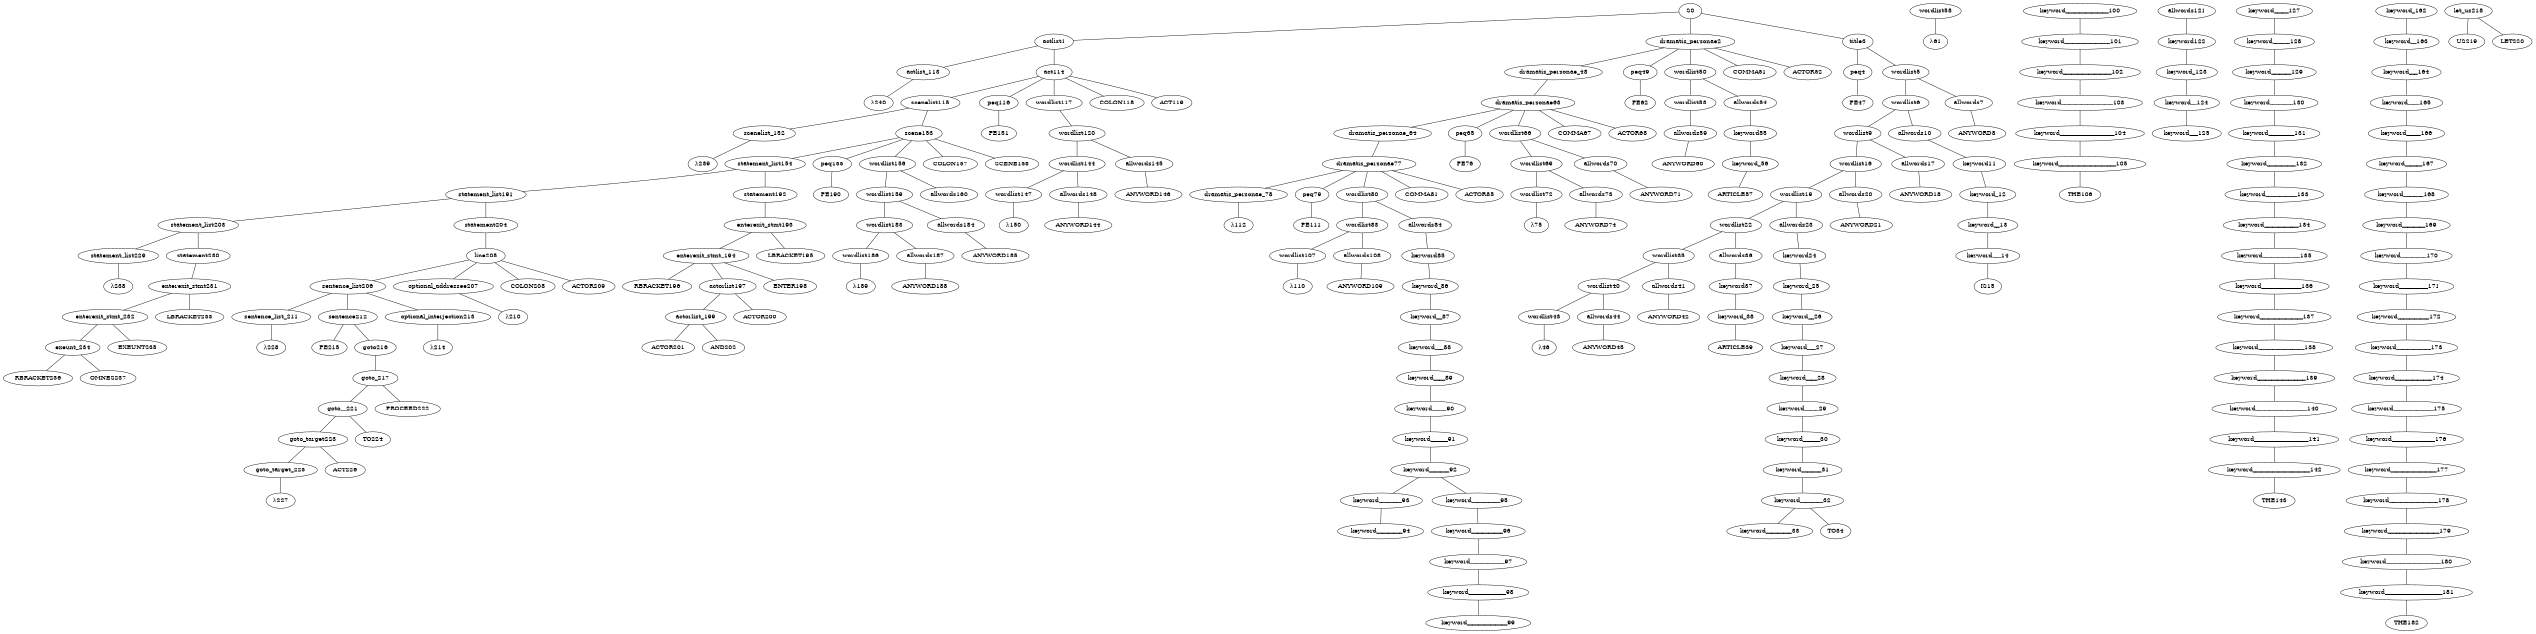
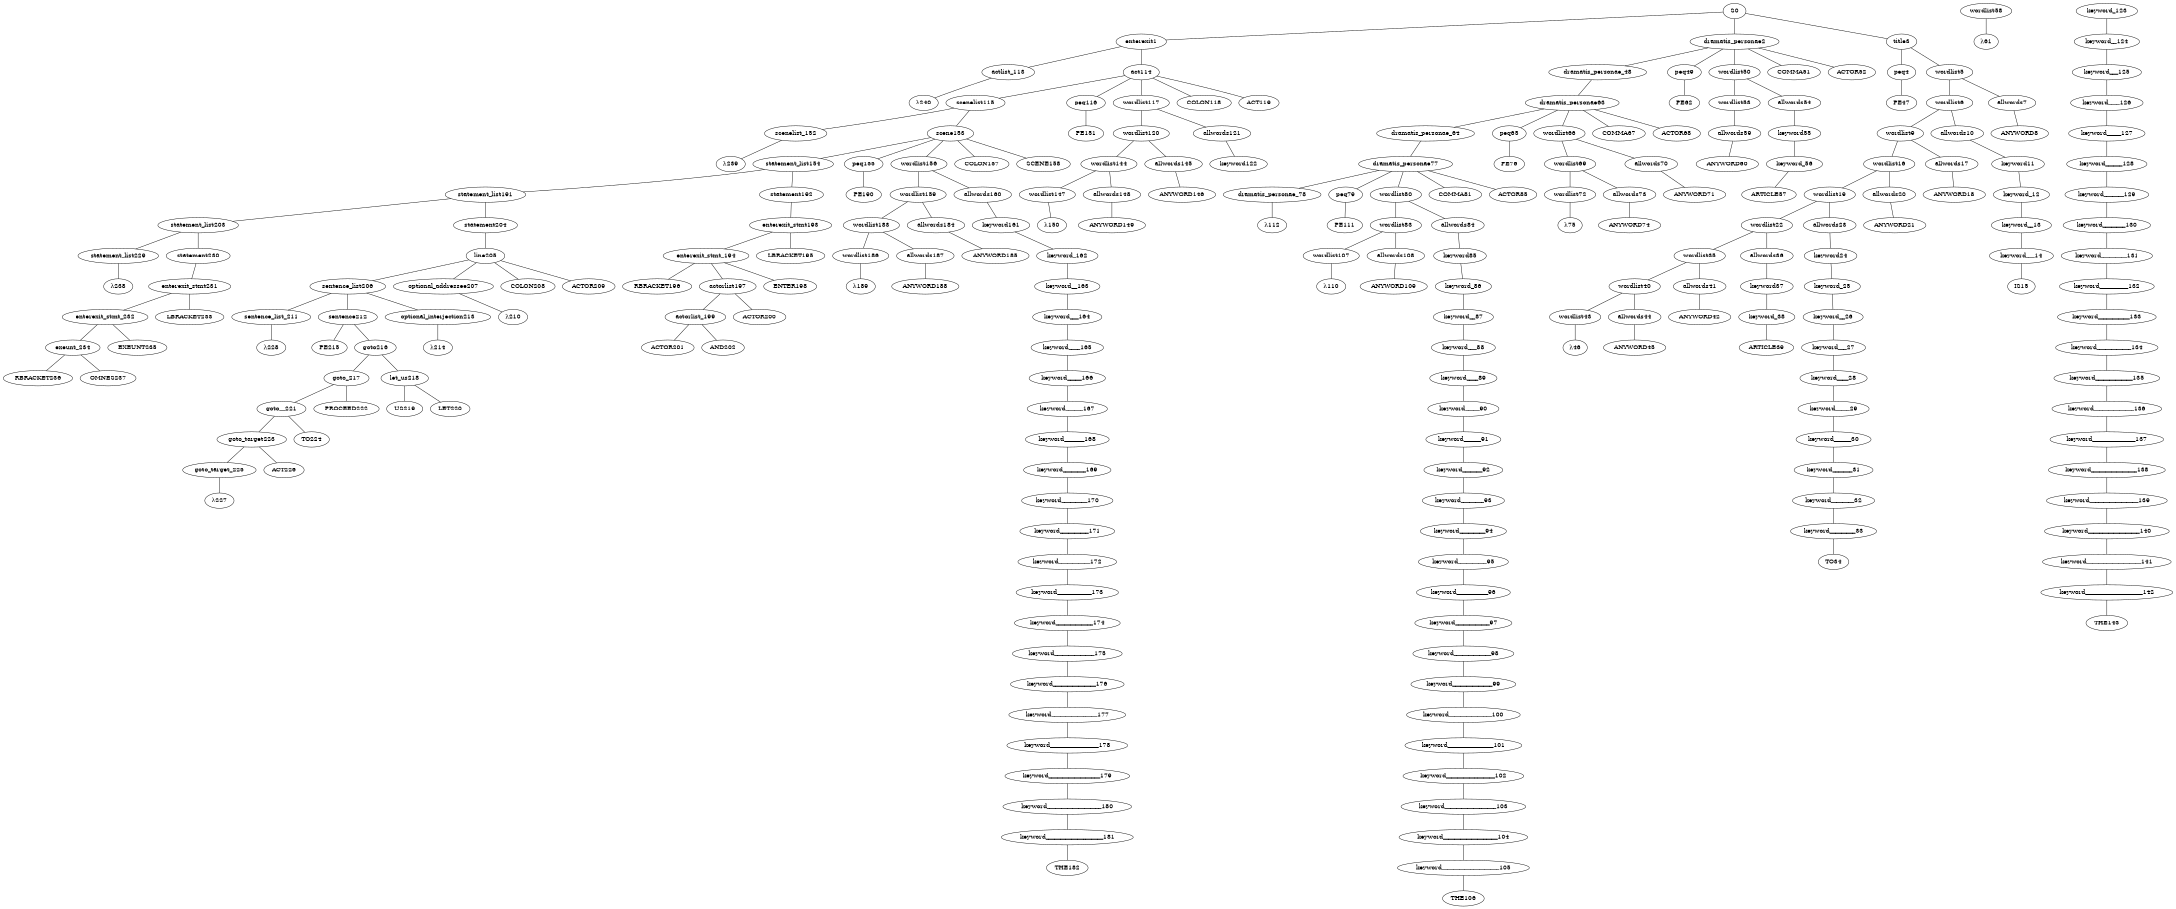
(1054, 42) -> (1141, 42)
(2187, 57) -> none
none -> (2107, 103)
none -> (1182, 118)
none -> (1001, 225)
(1078, 225) -> (1112, 225)
none -> (390, 363)
(1454, 485) -> (1463, 547)
(1820, 516) -> (1834, 547)
none -> (1463, 700)
